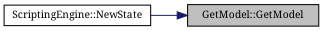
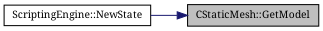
(253, 15) -> (253, 15)
